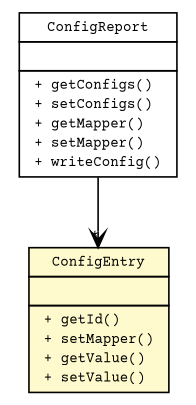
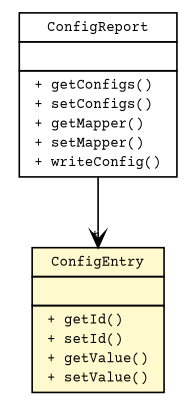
(99, 339) -> (85, 339)
